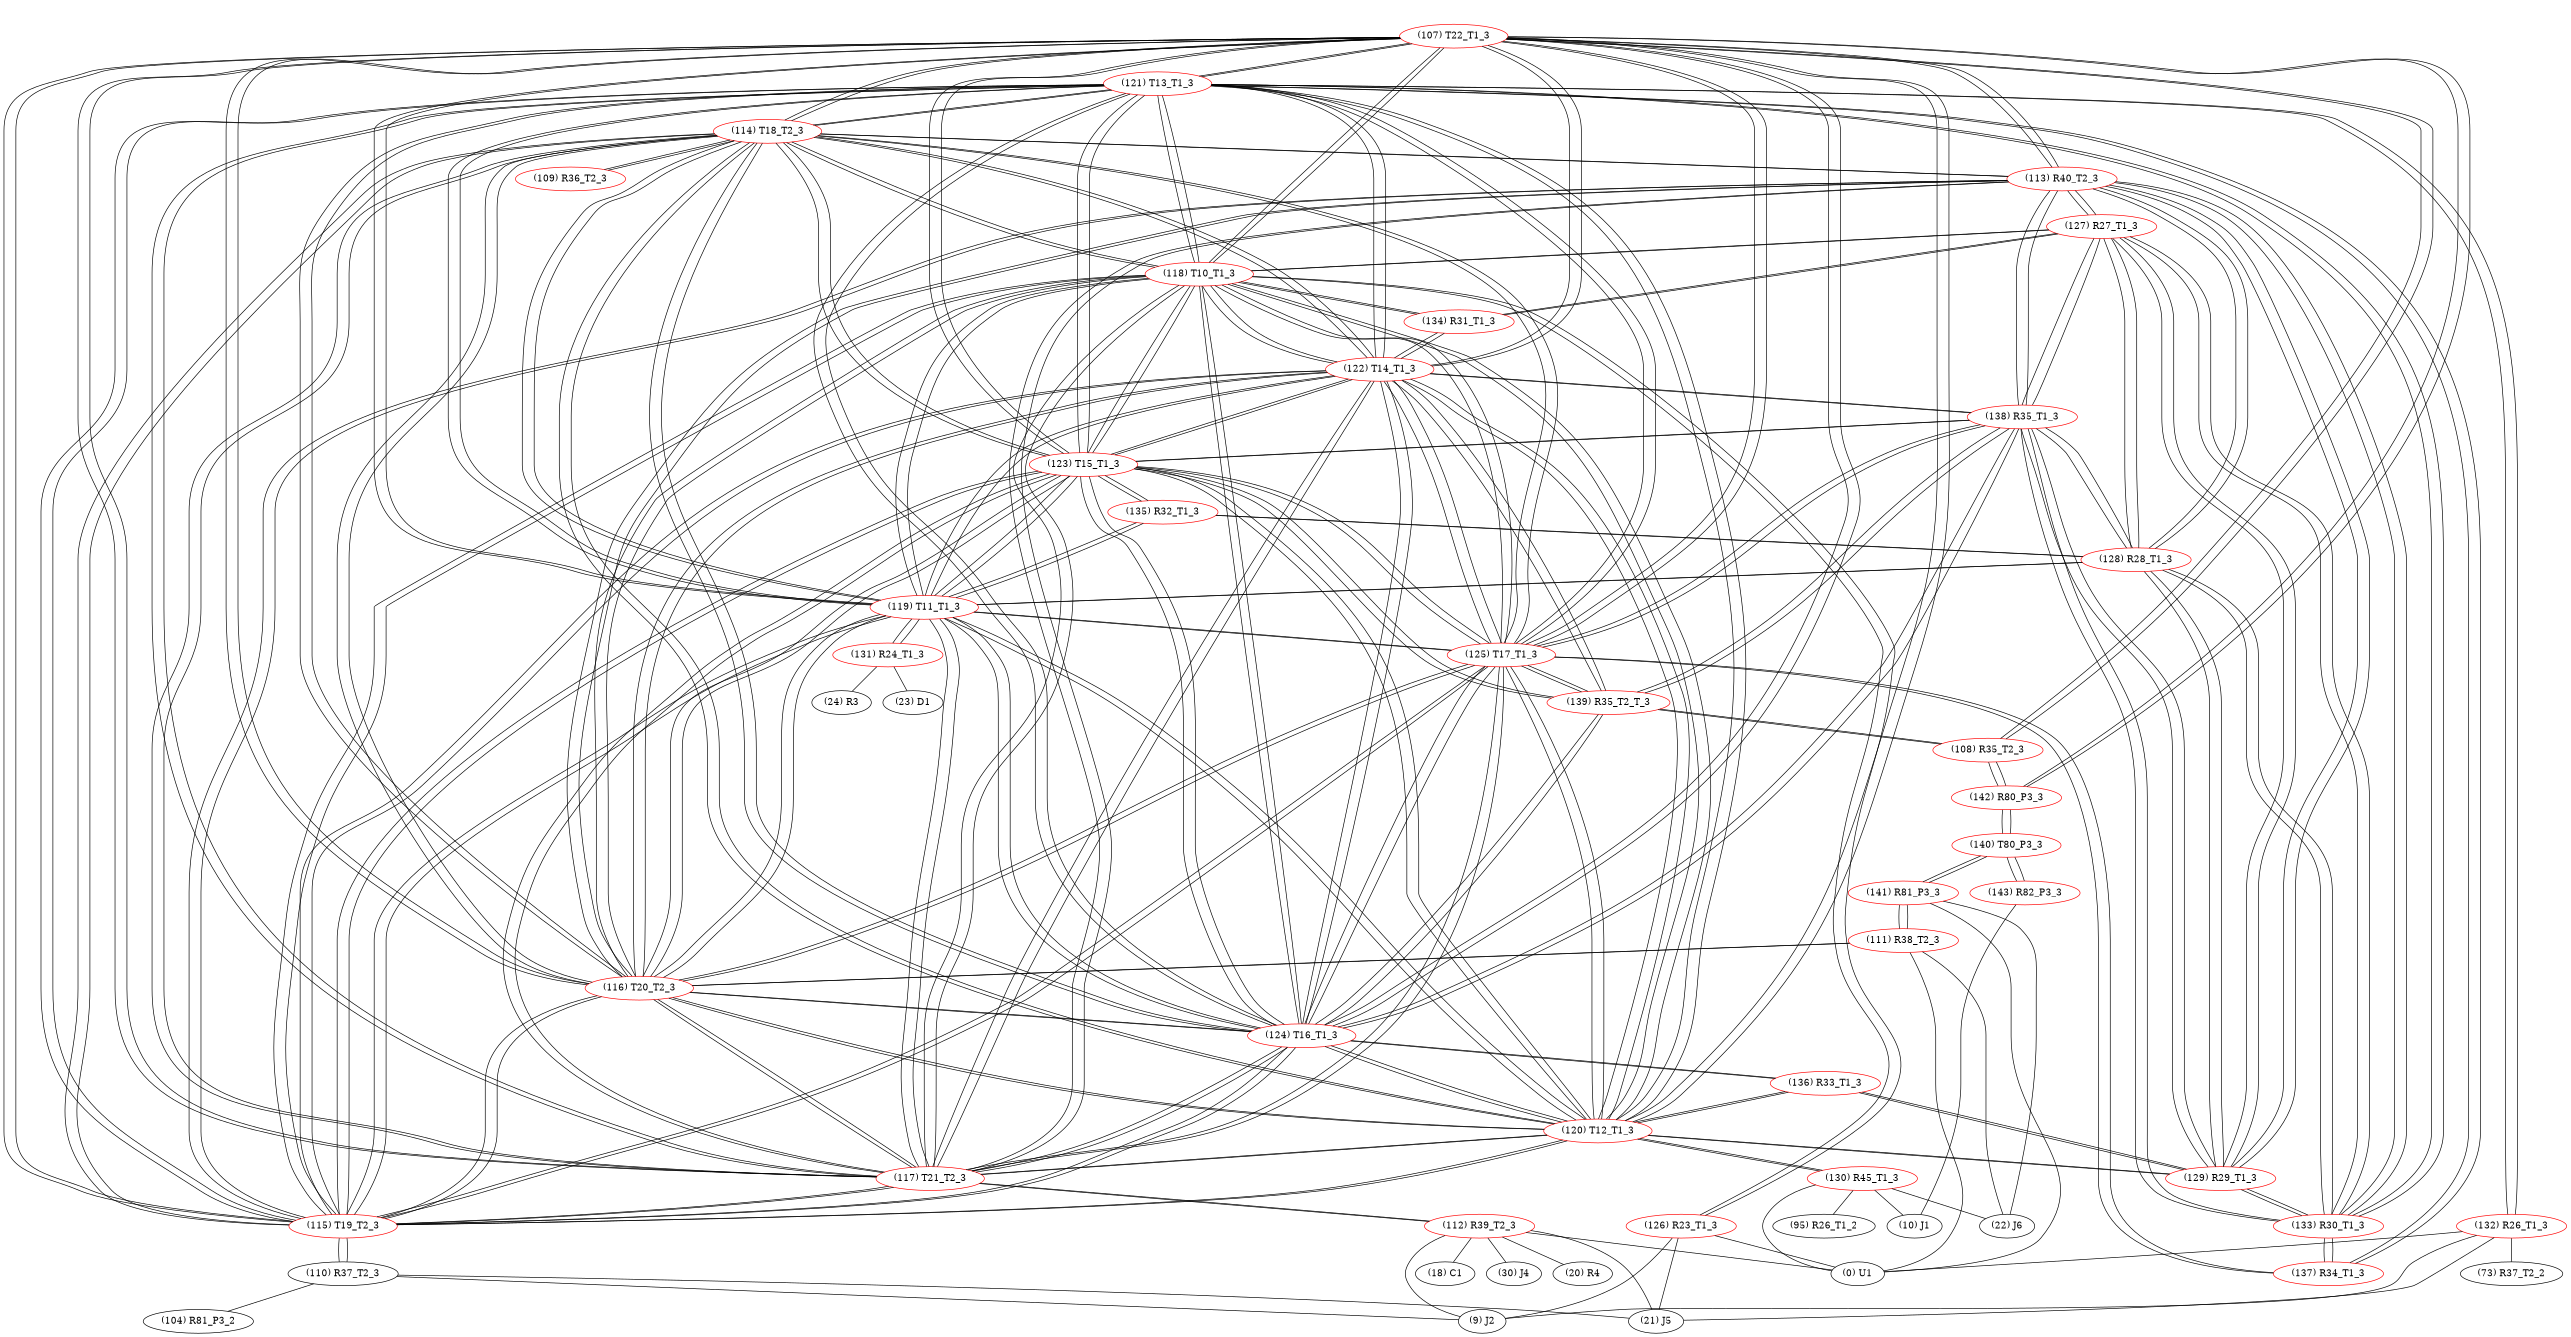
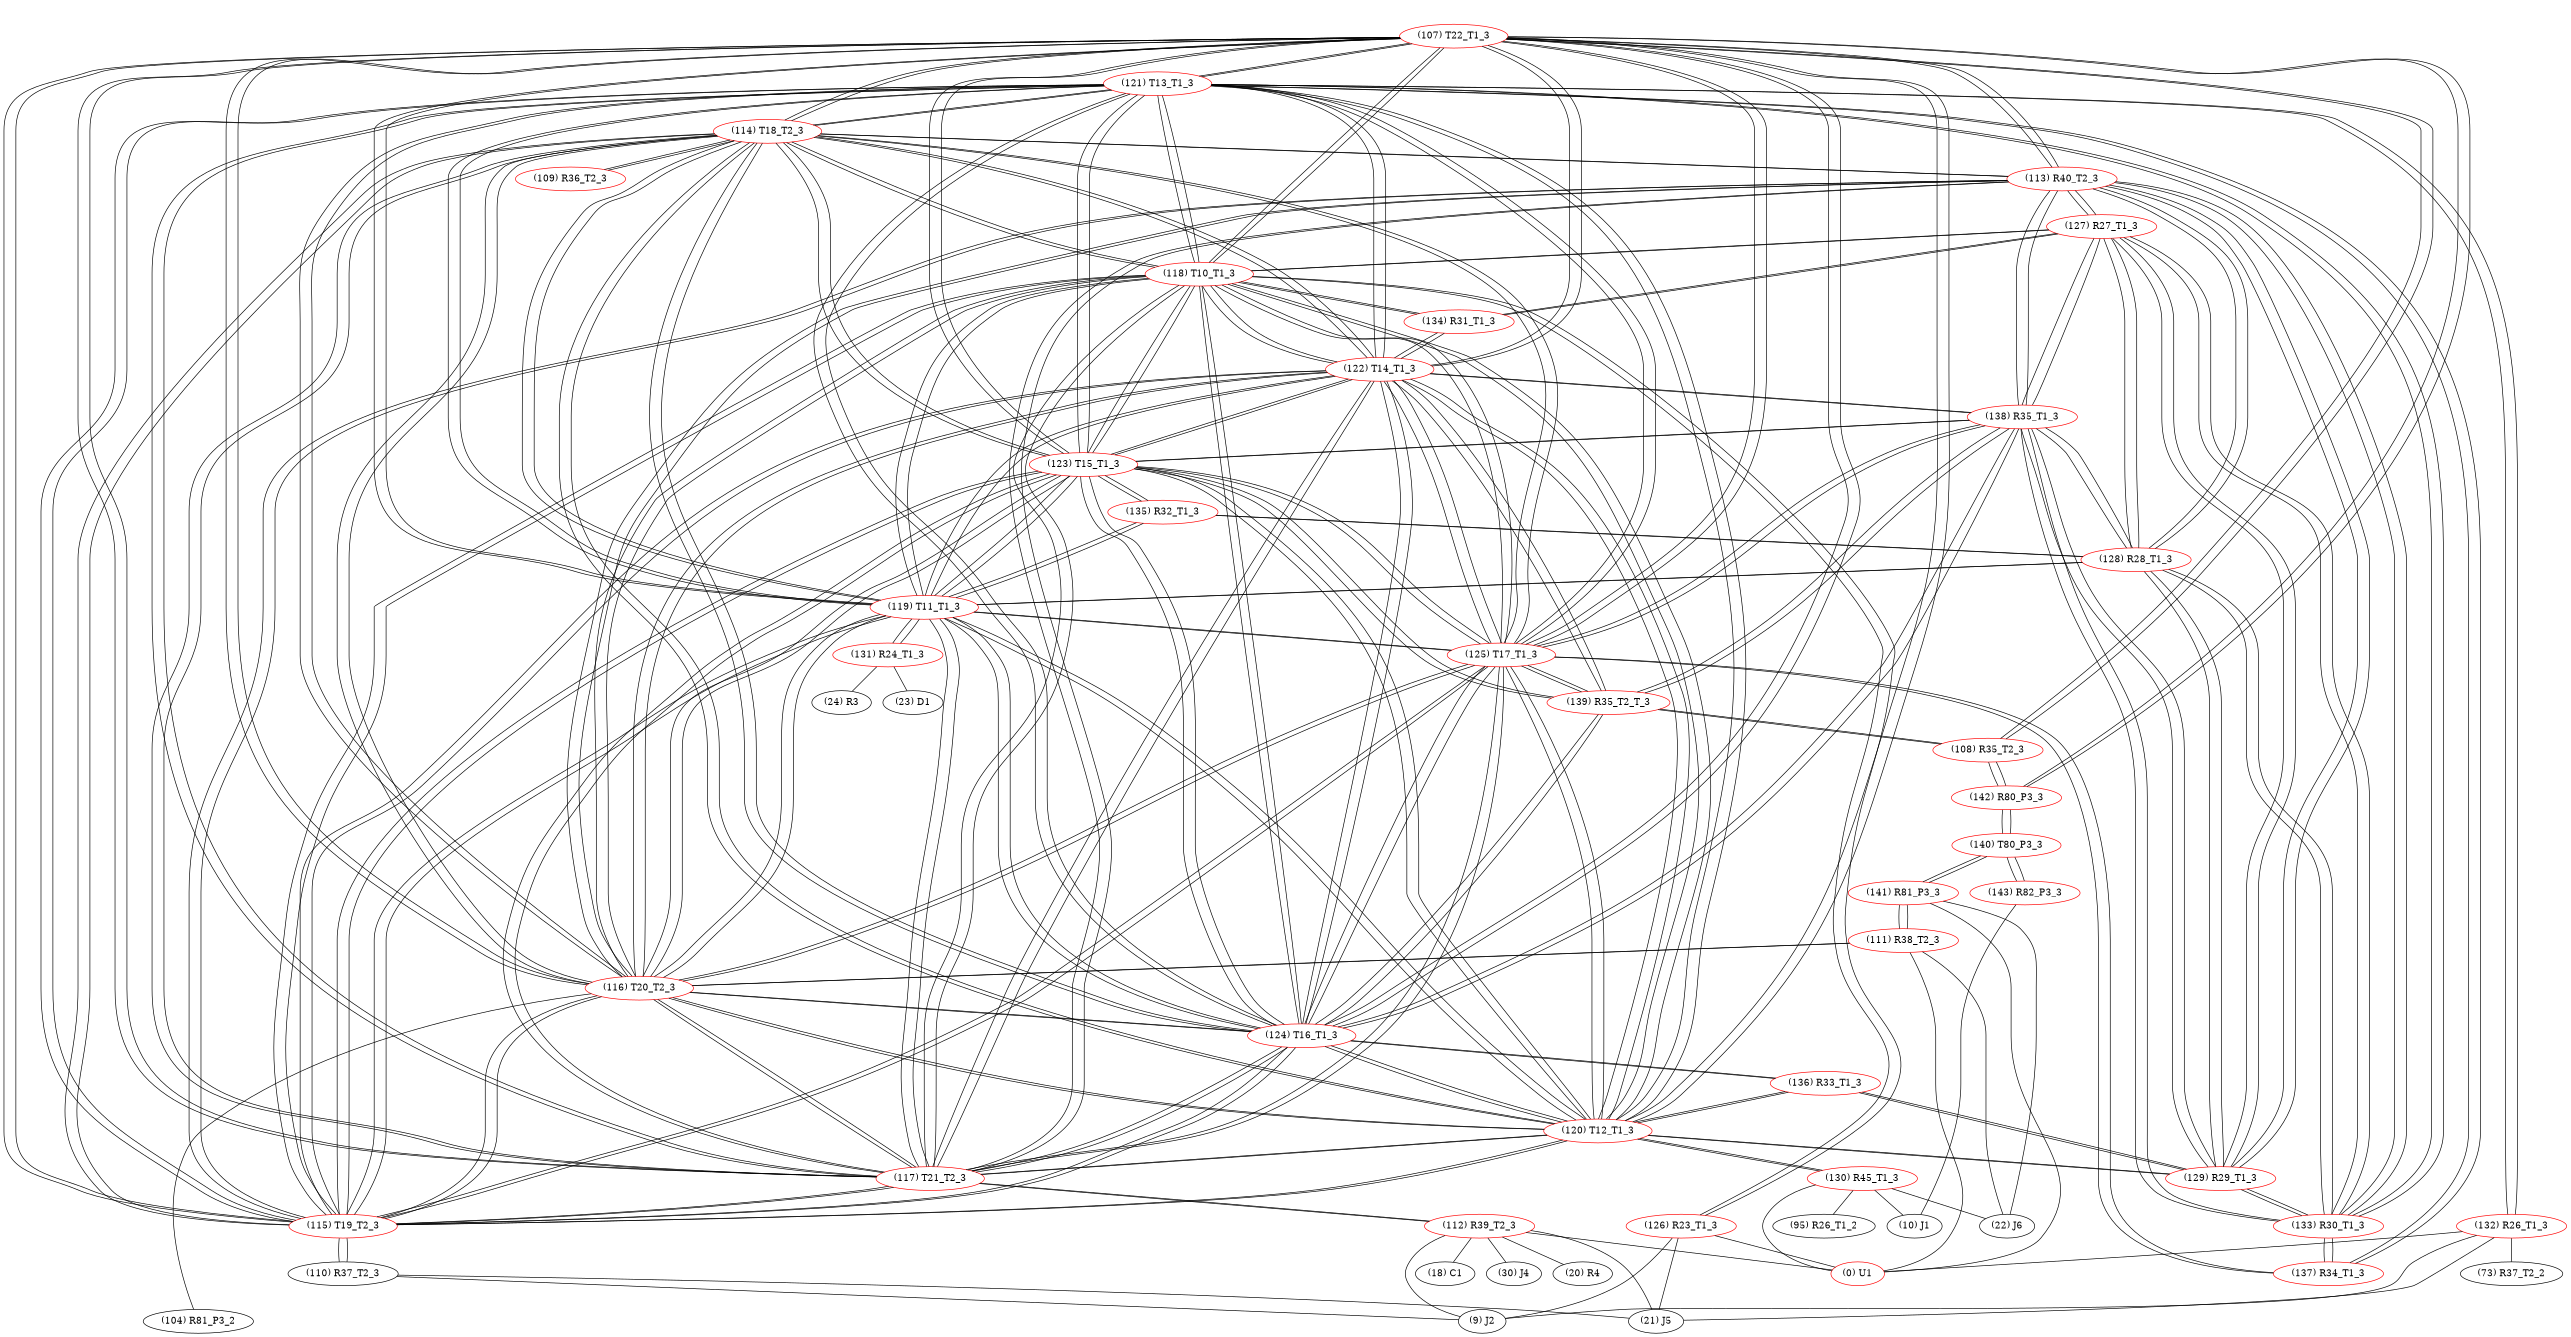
(1858, 1274) -> (1858, 1274)
(271, 1298) -> (328, 1060)
